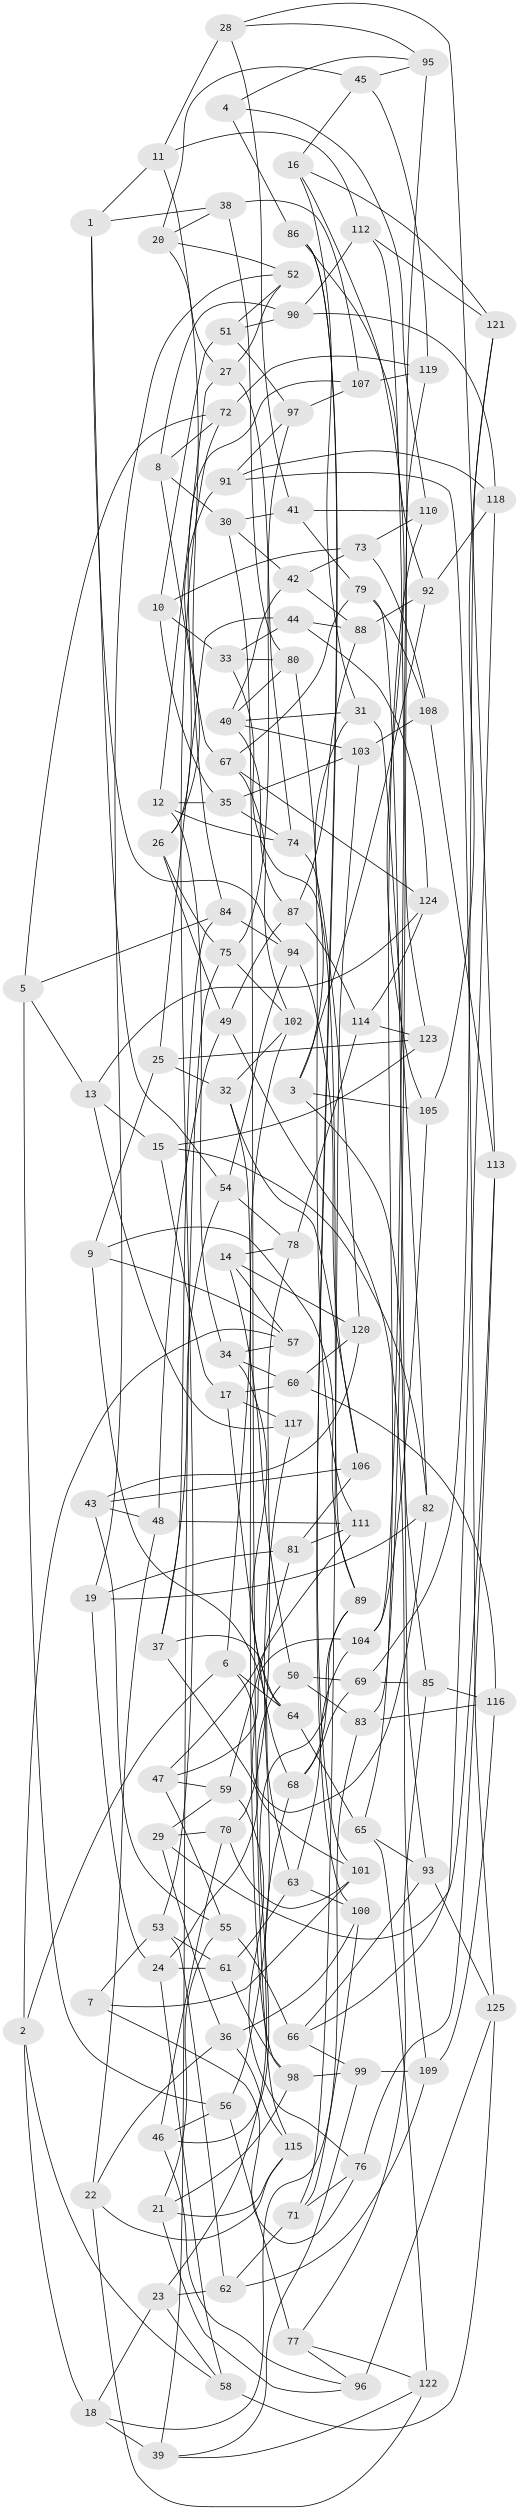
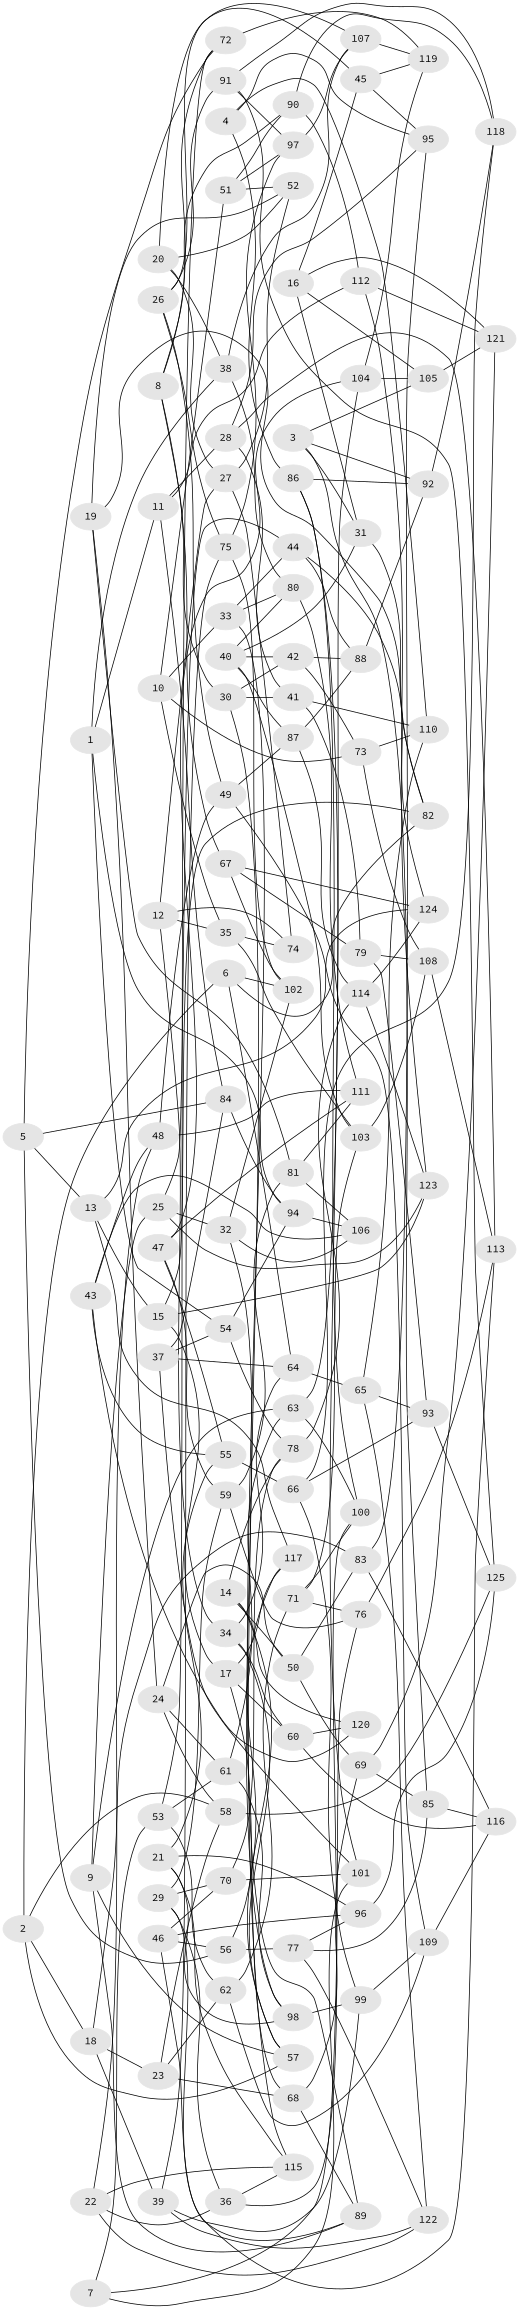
(343, 1107) -> none
